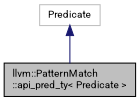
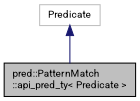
(70, 80) -> (70, 80)
